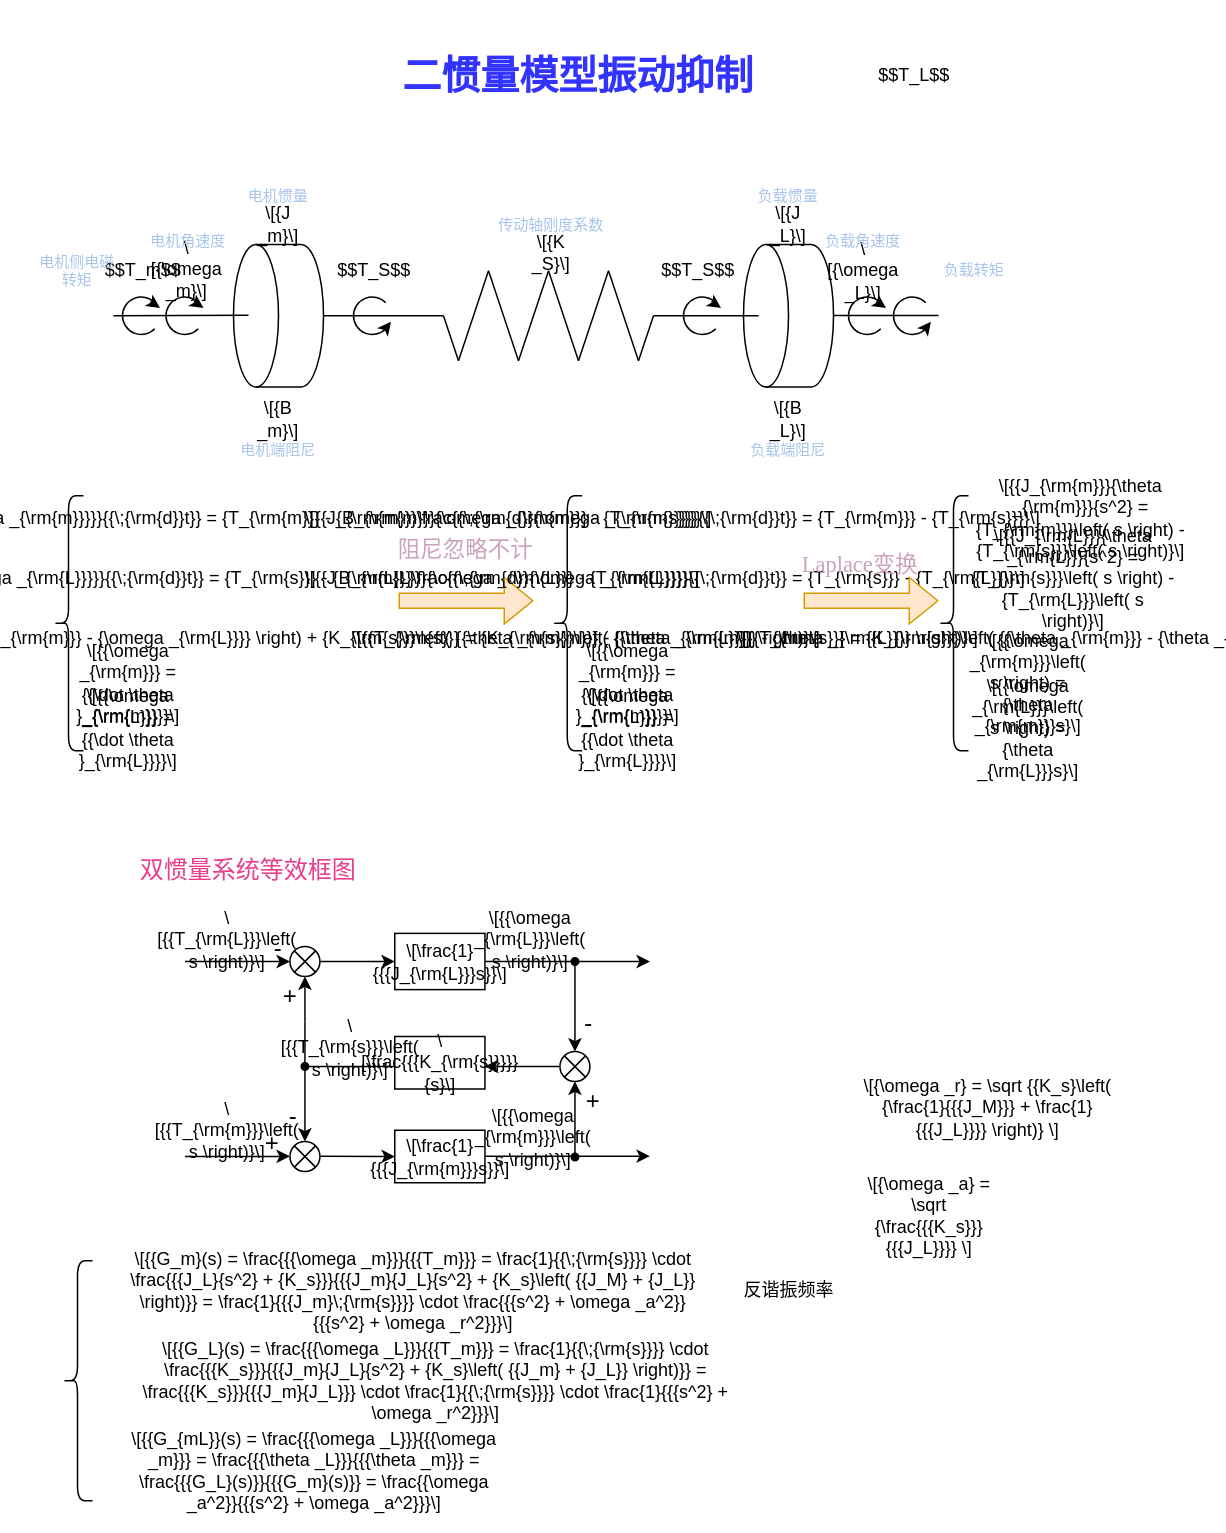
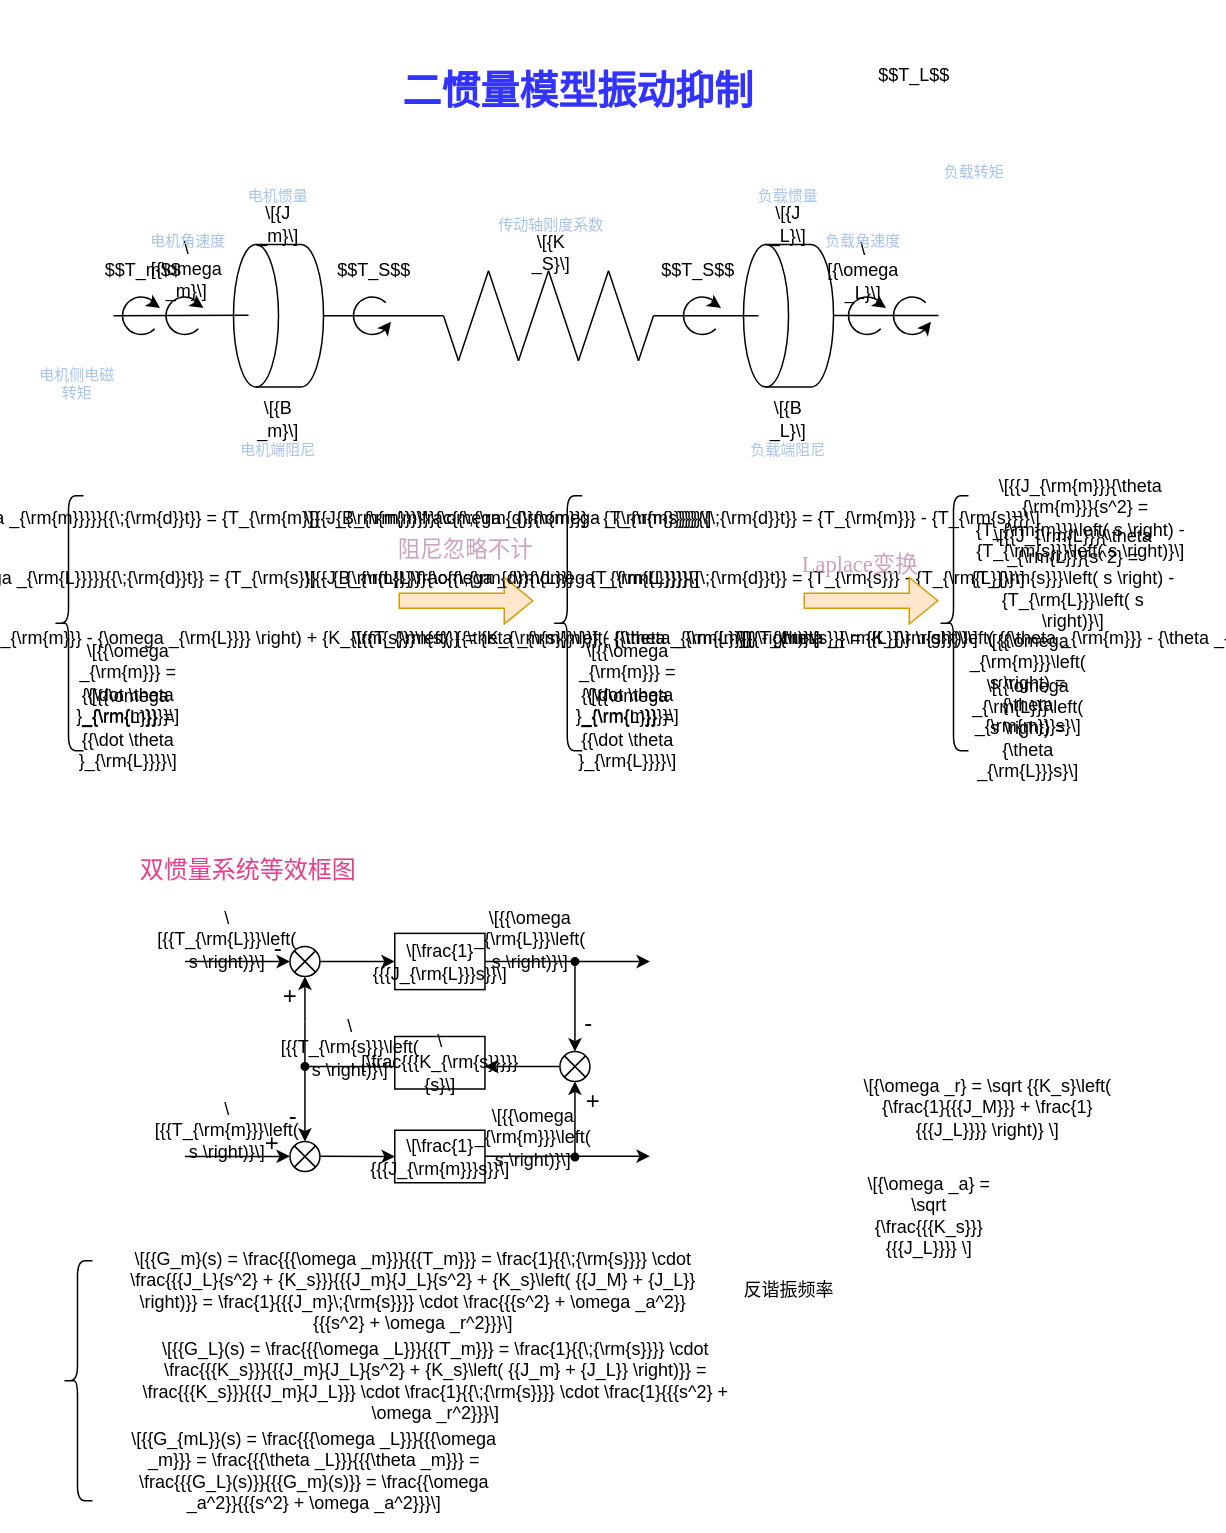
(578, 76) -> (578, 91)
(974, 269) -> (974, 171)
(77, 271) -> (77, 383)
